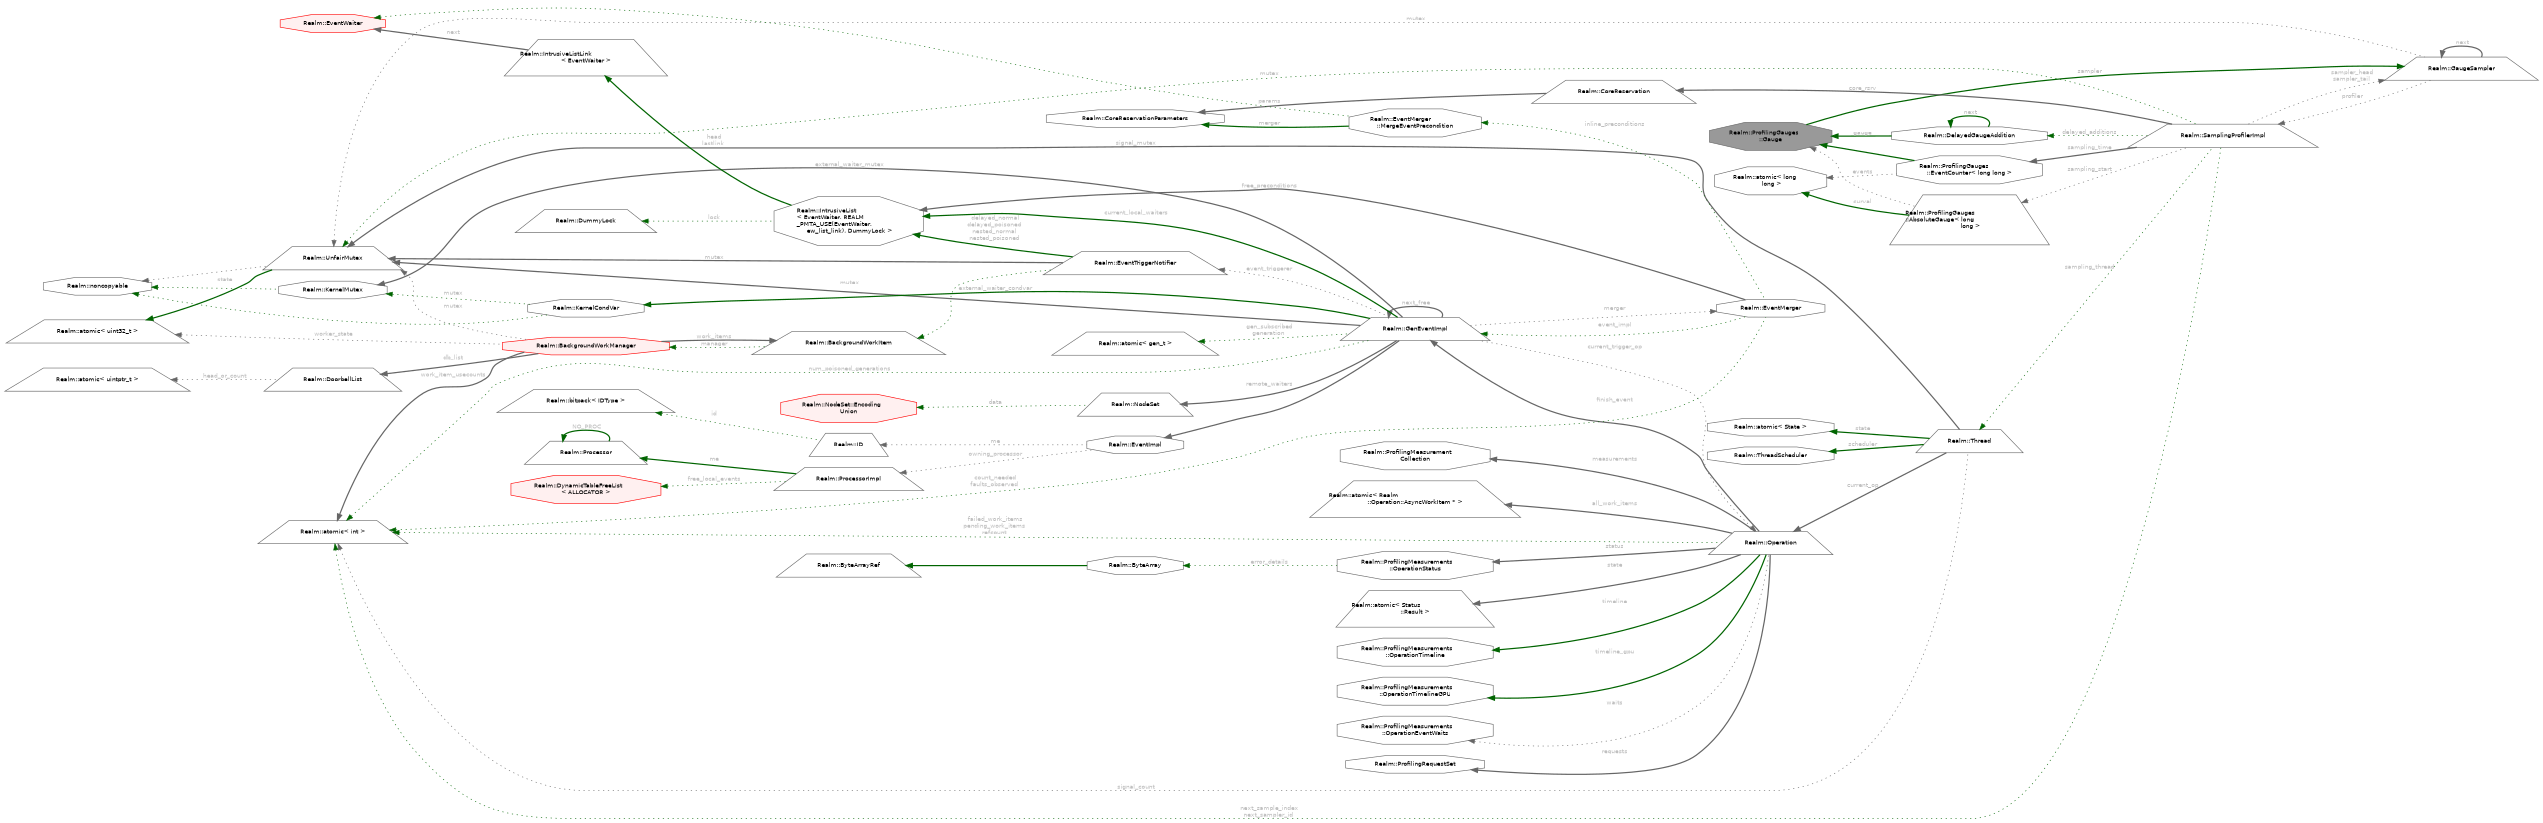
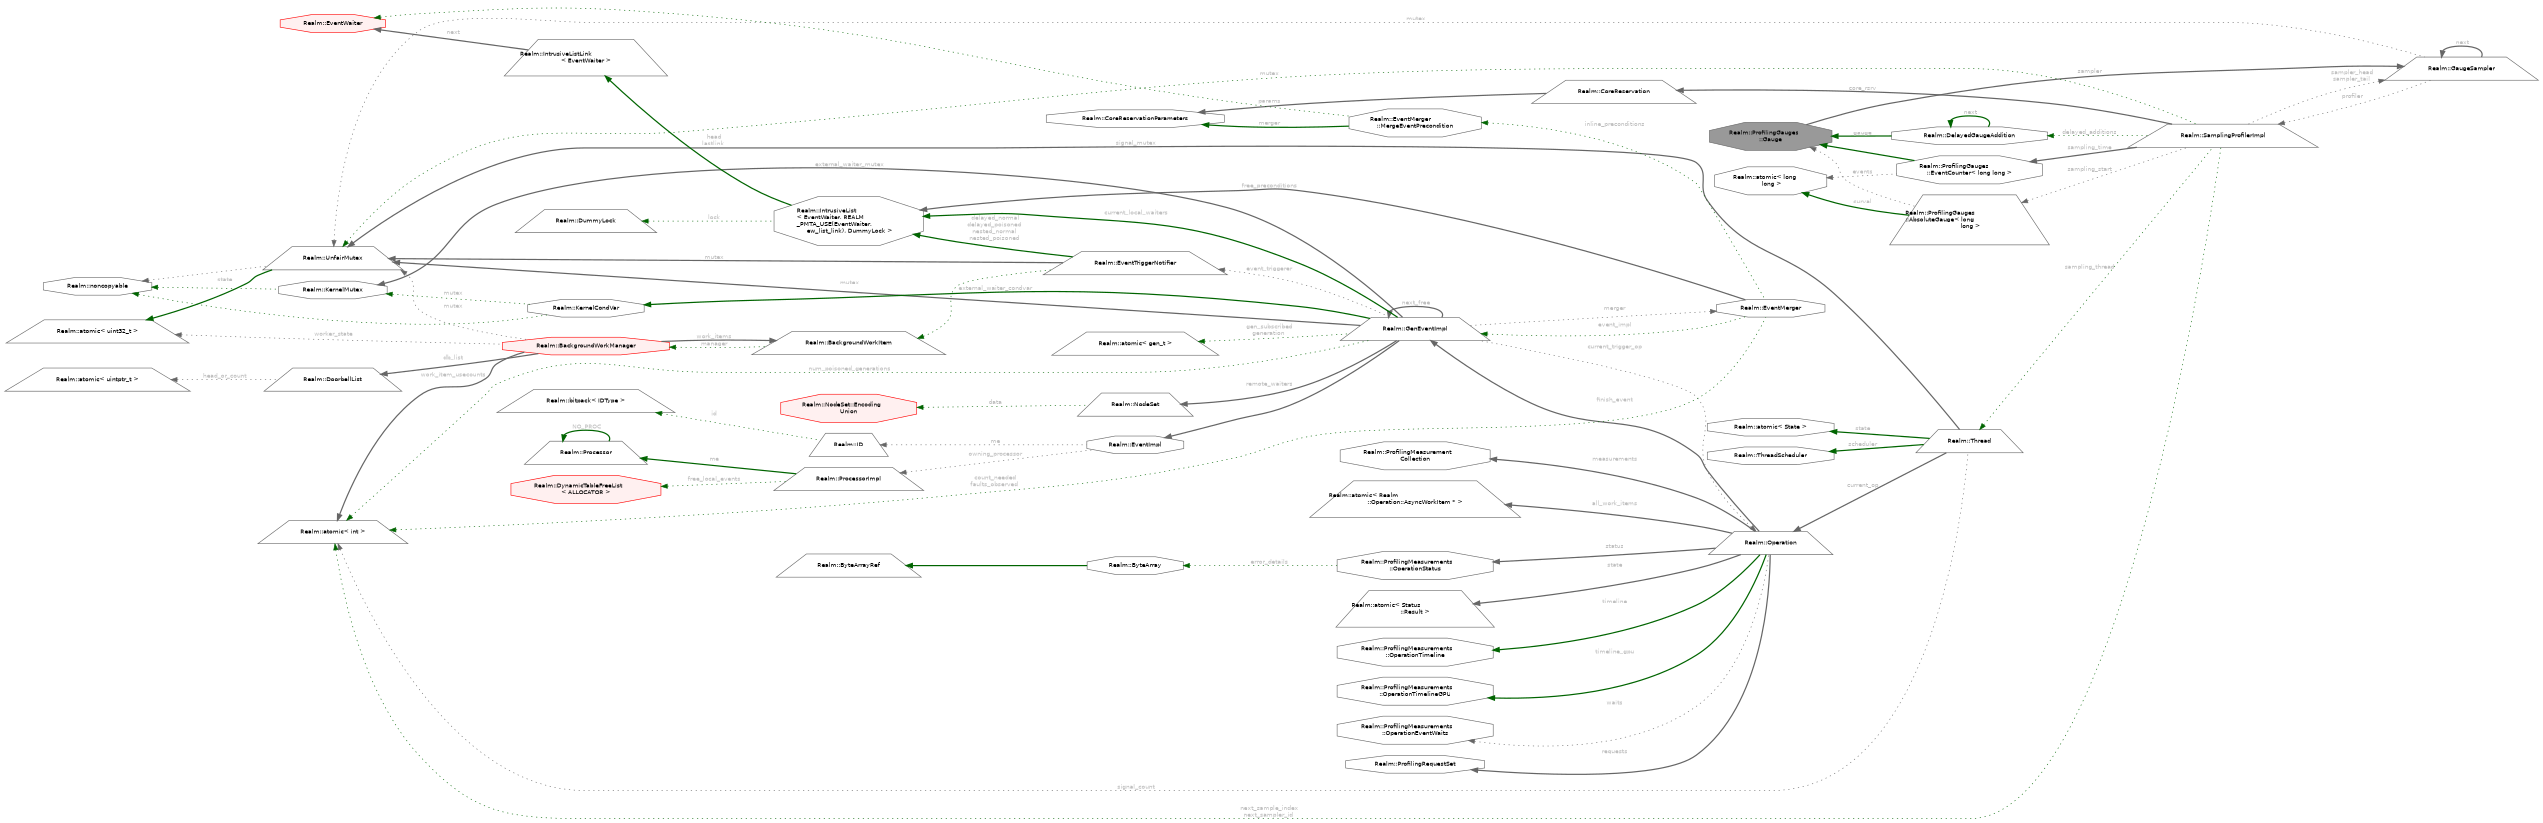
(2100, 76) -> (2100, 76)
(1060, 538) -> none
